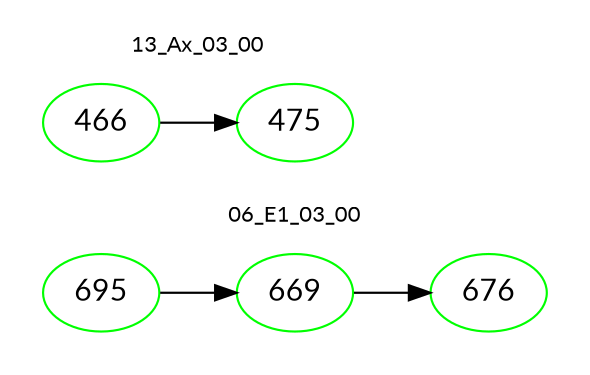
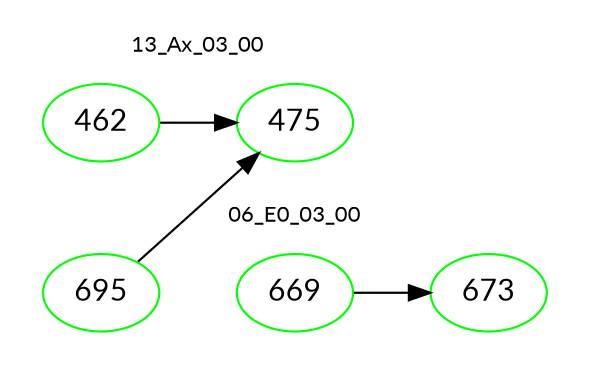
(101, 123) -> (101, 123)
(295, 216) -> (295, 216)
(188, 293) -> (190, 215)
(489, 293) -> (489, 293)
